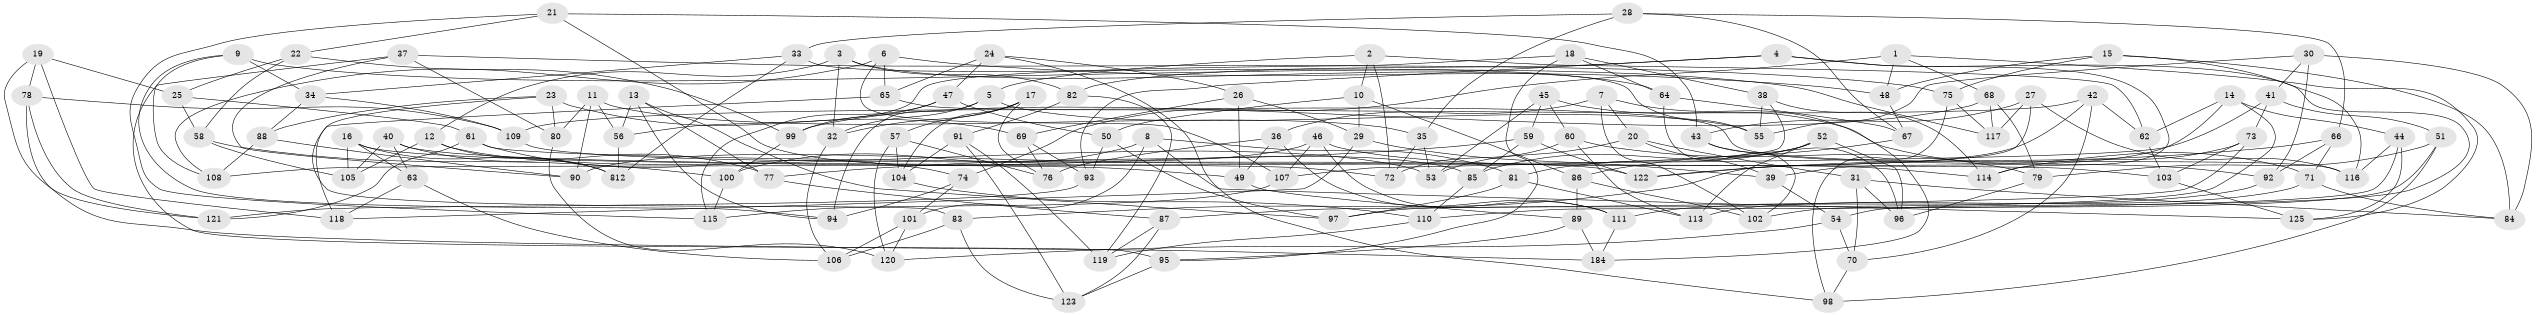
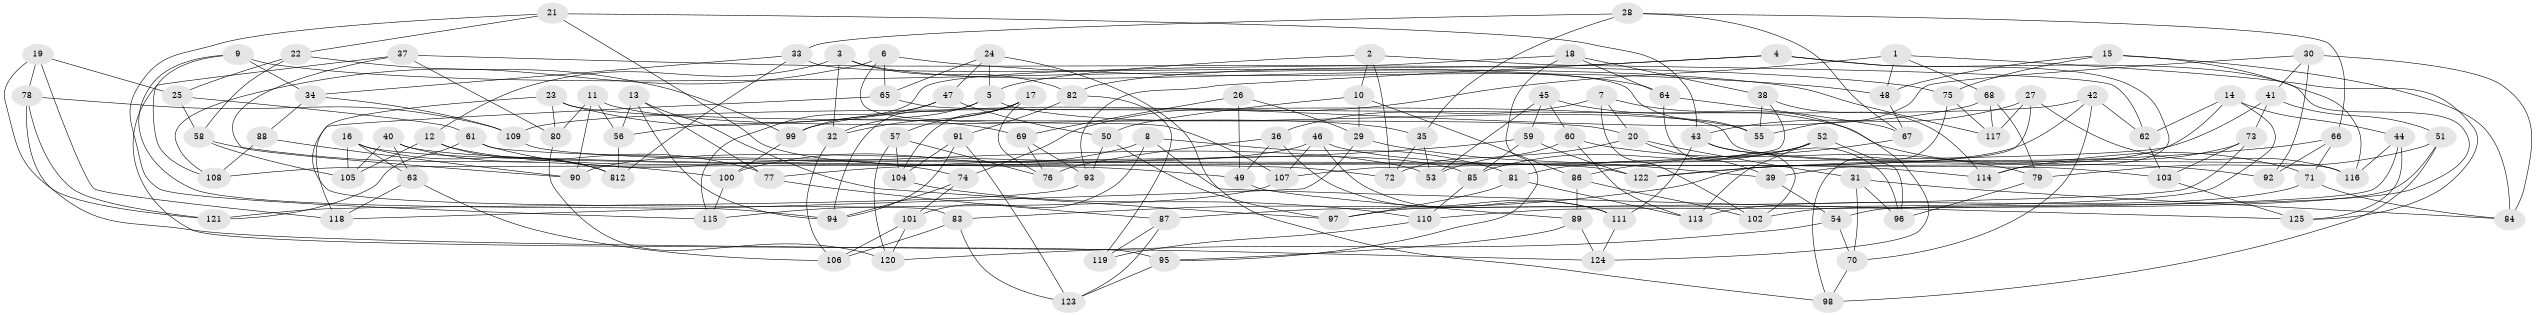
(1066, 62) -> (990, 80)
(365, 111) -> (1091, 121)
(1028, 189) -> (929, 182)
(1946, 204) -> (1668, 183)
(1598, 261) -> (1598, 261)
